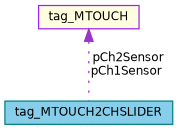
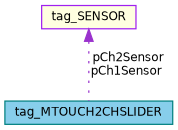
(89, 17) -> (89, 17)
